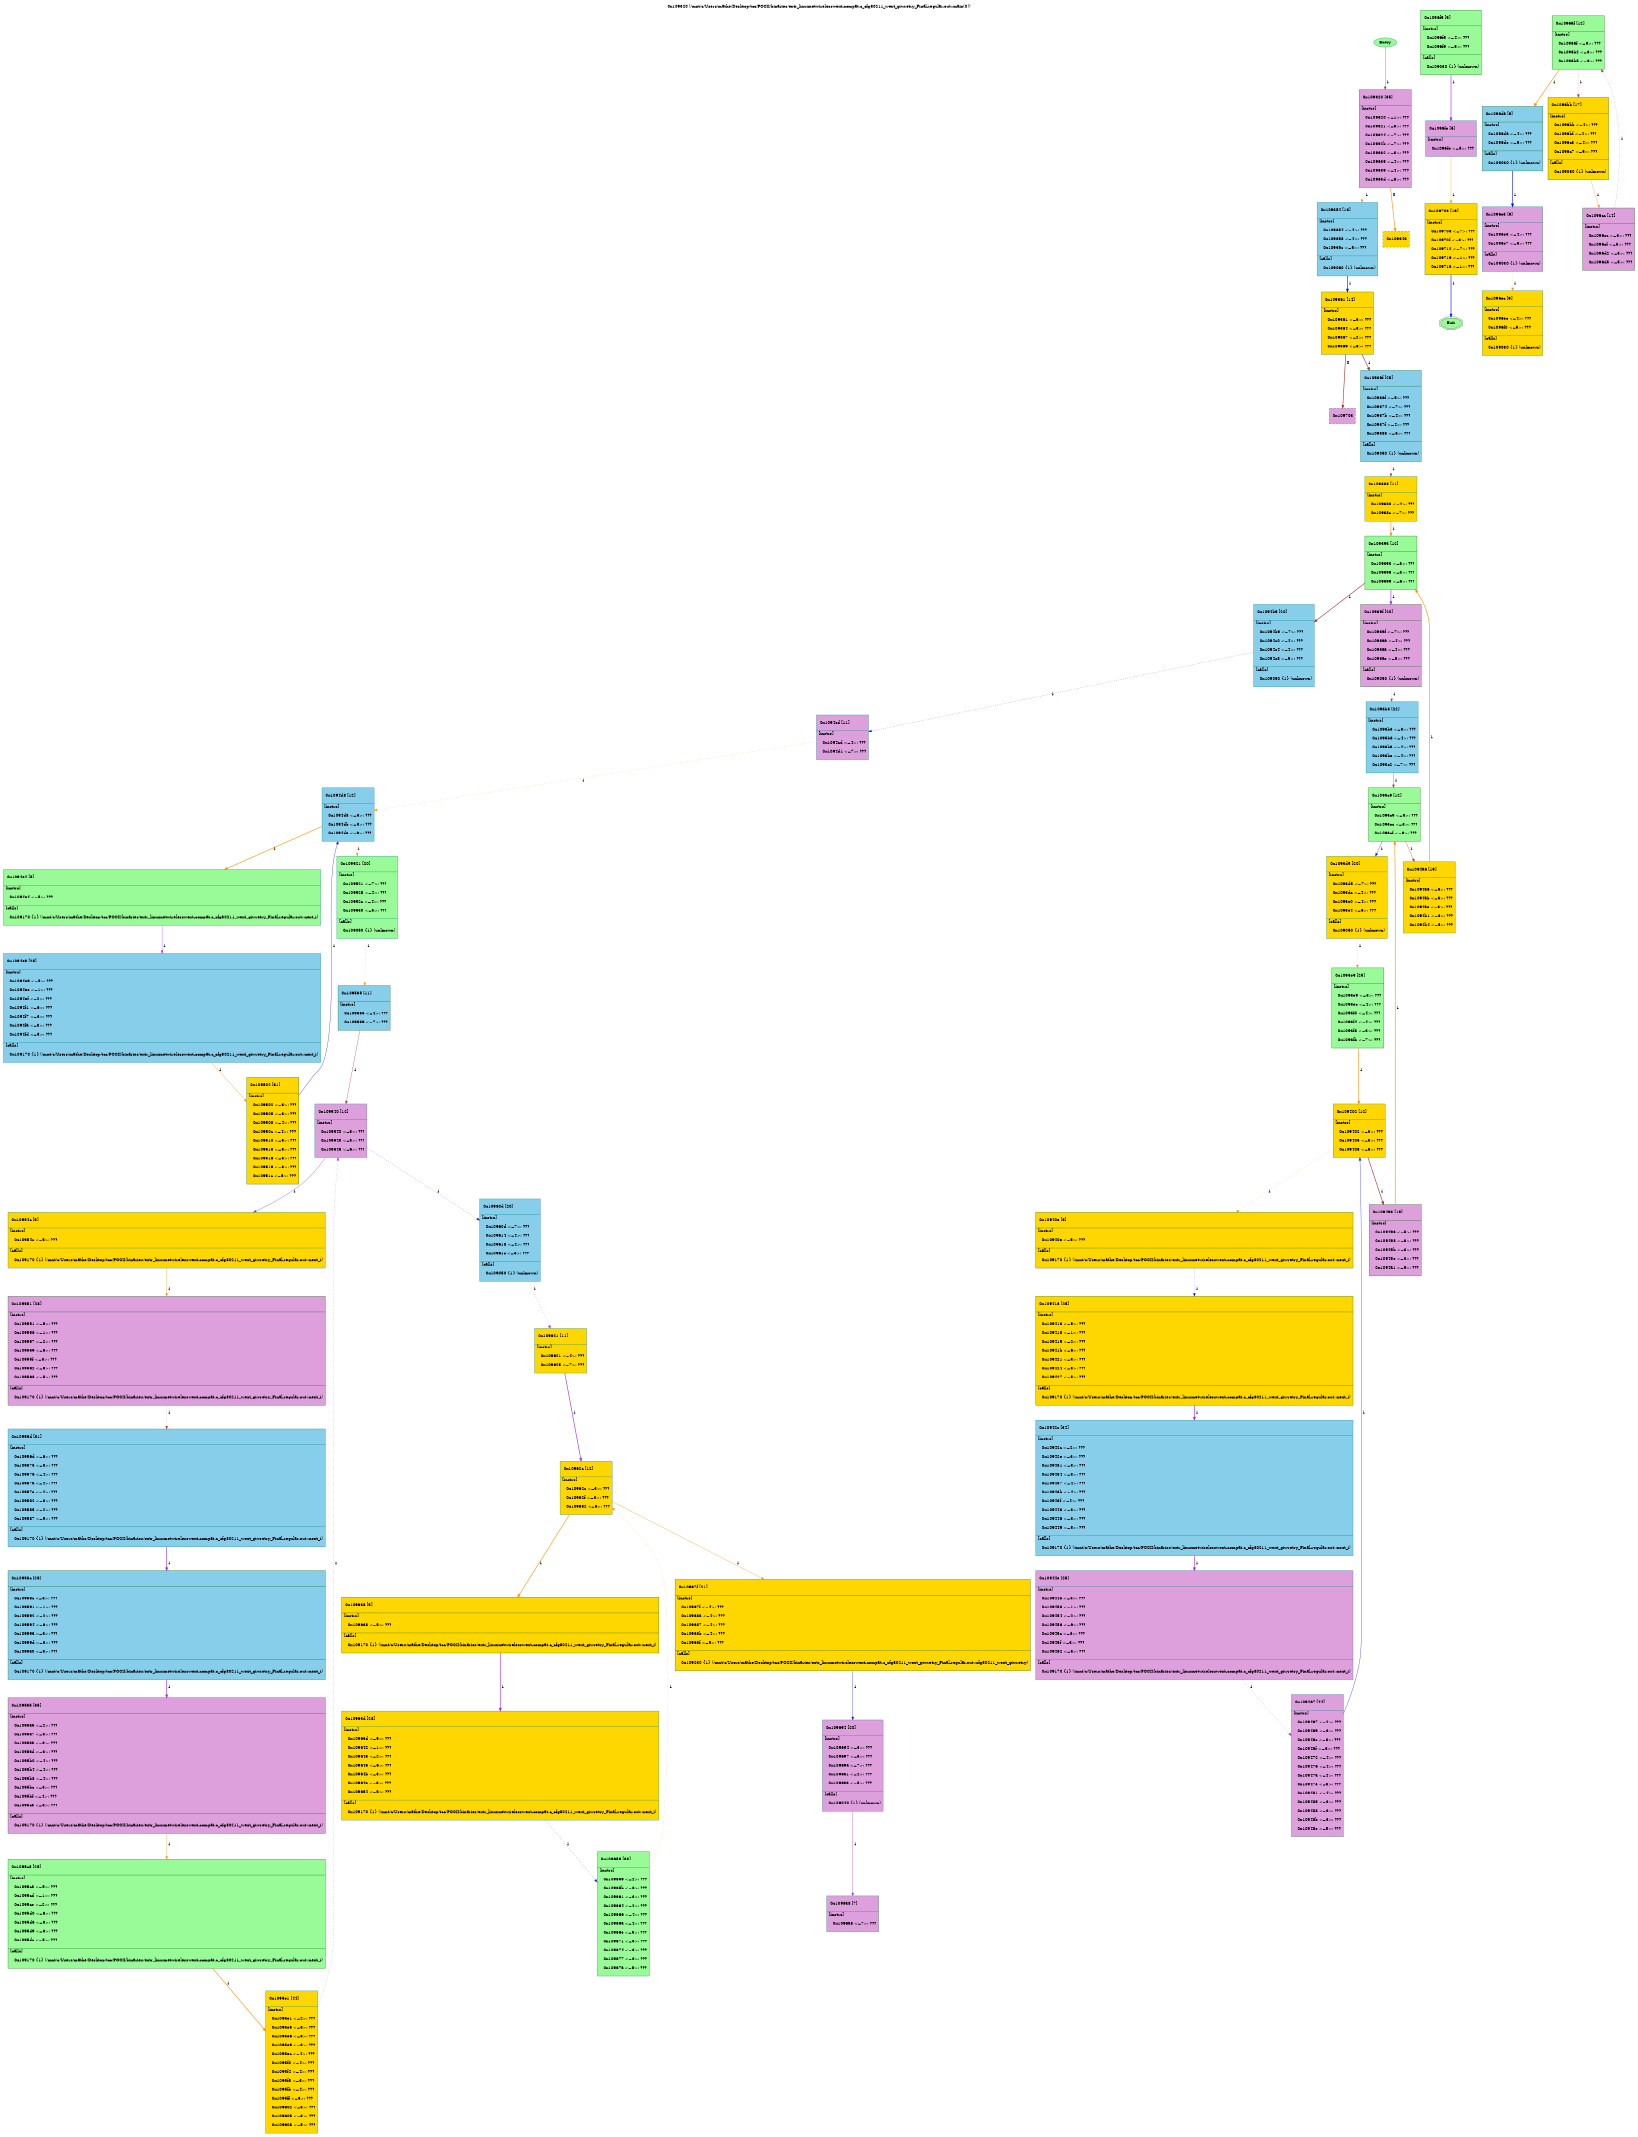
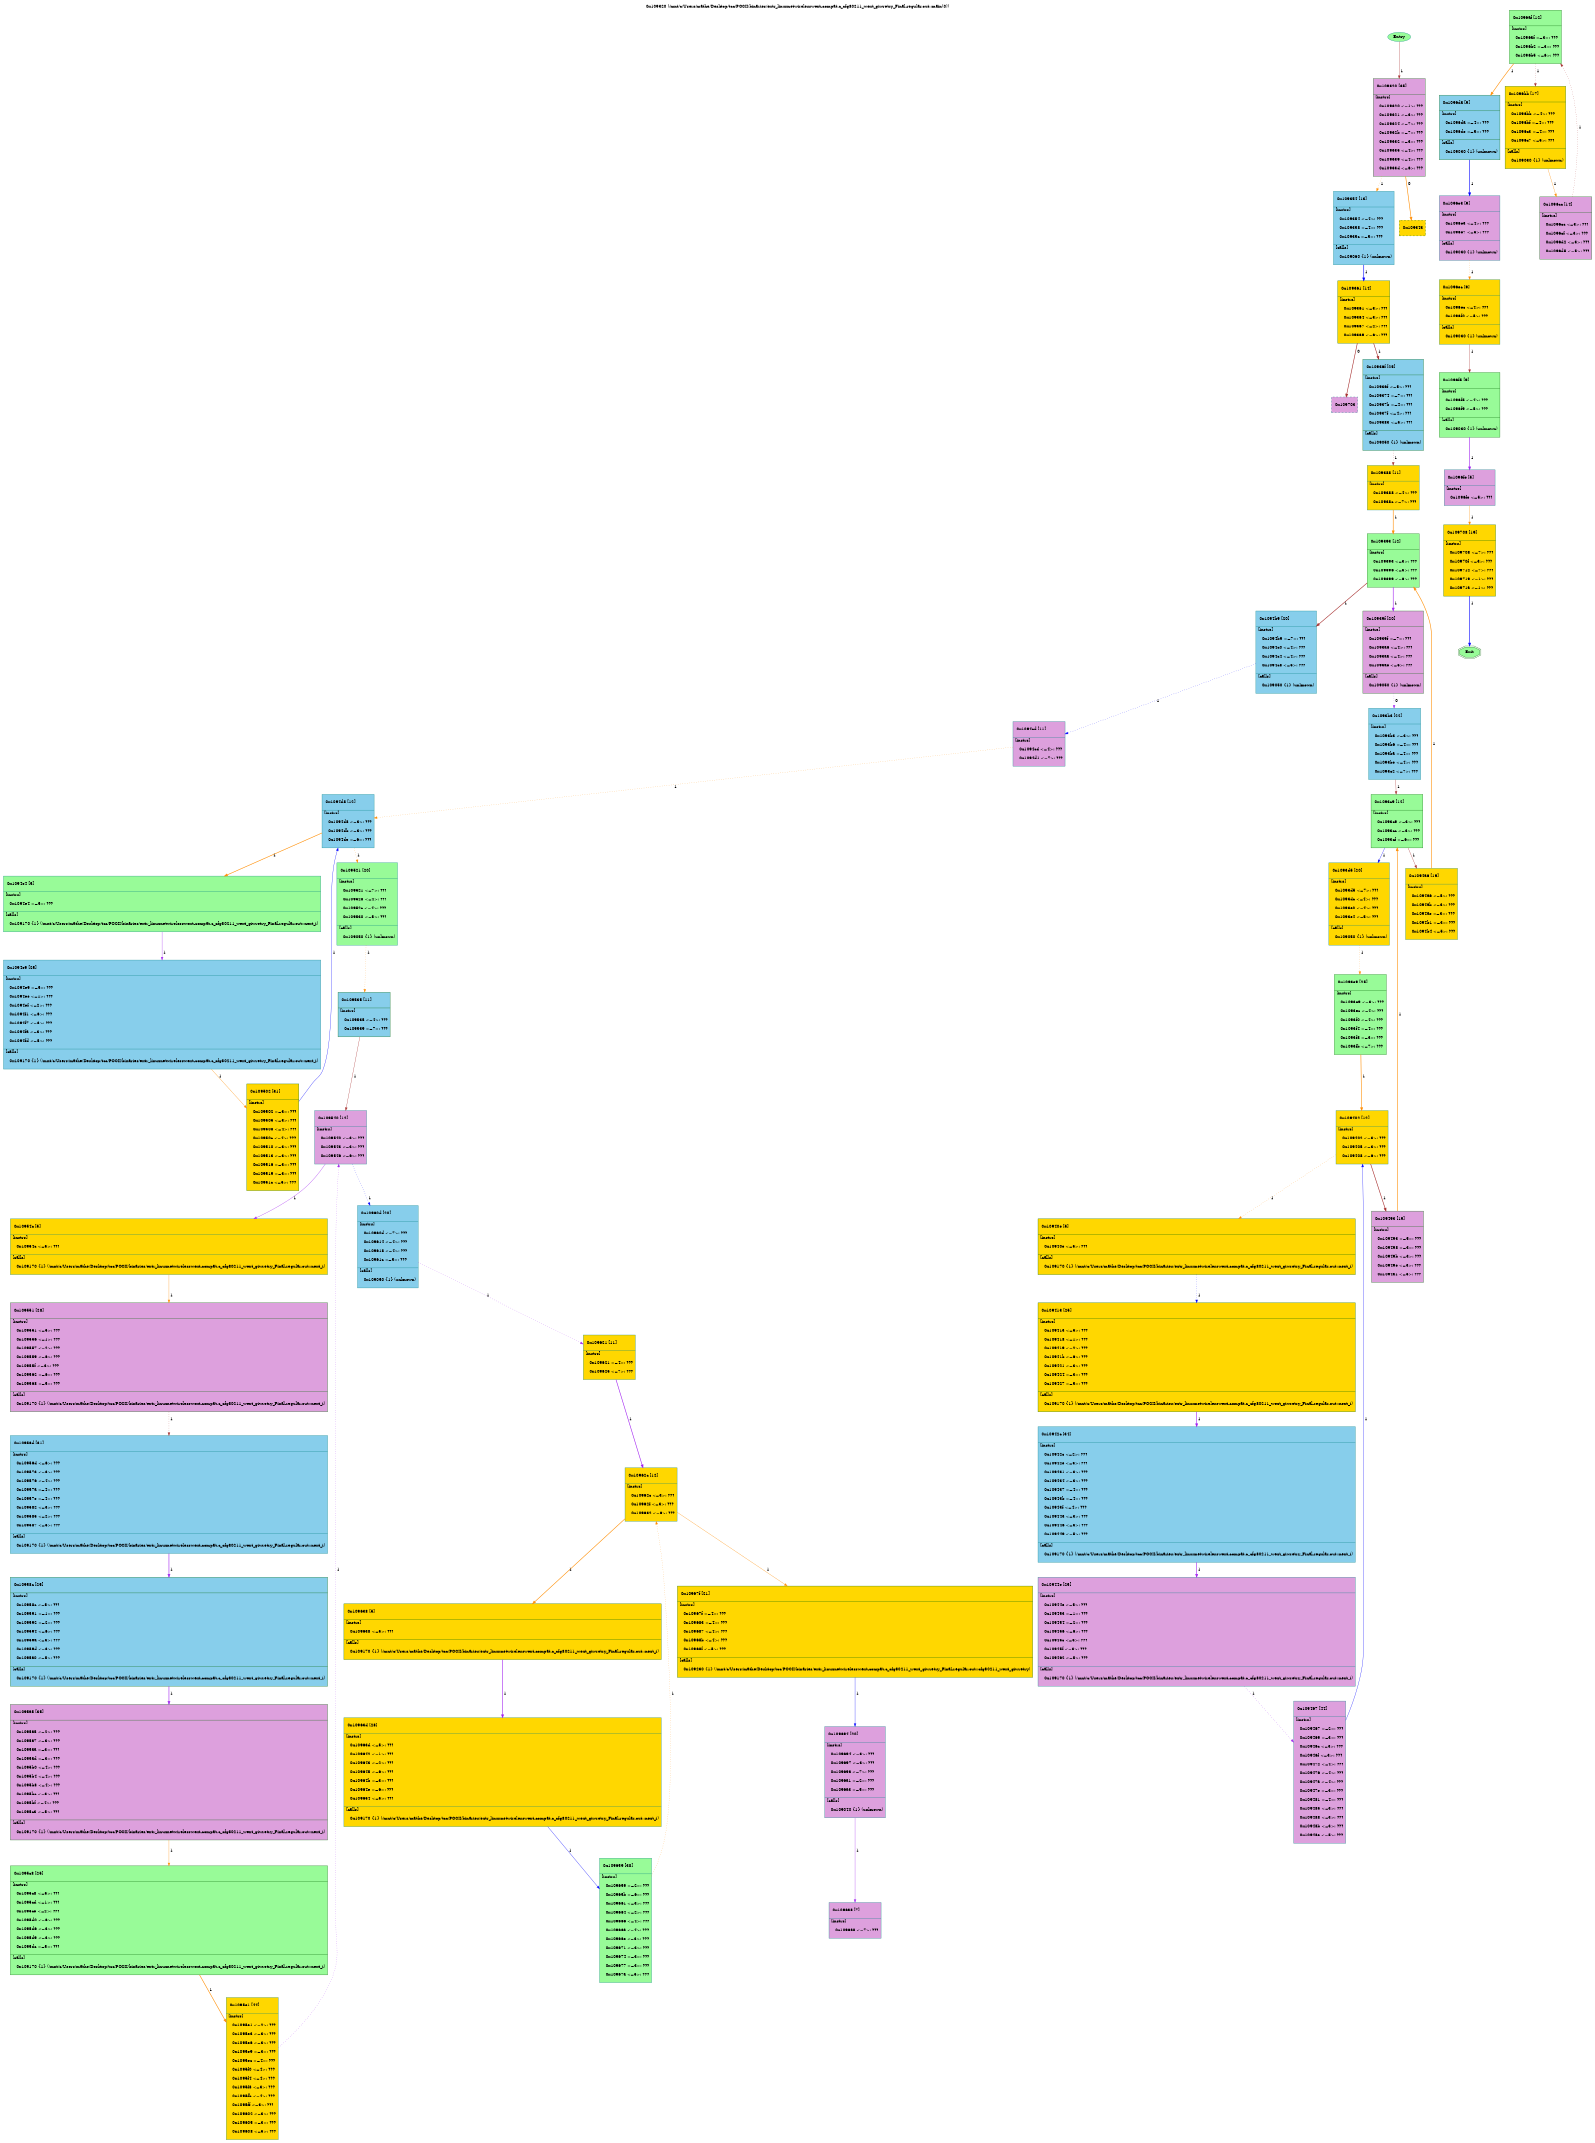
none -> (1470, 357)
(1394, 694) -> (1396, 701)
(570, 1850) -> (573, 1857)
